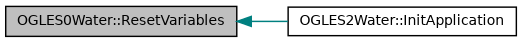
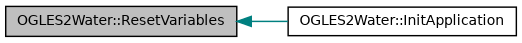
(121, 21) -> (121, 21)
